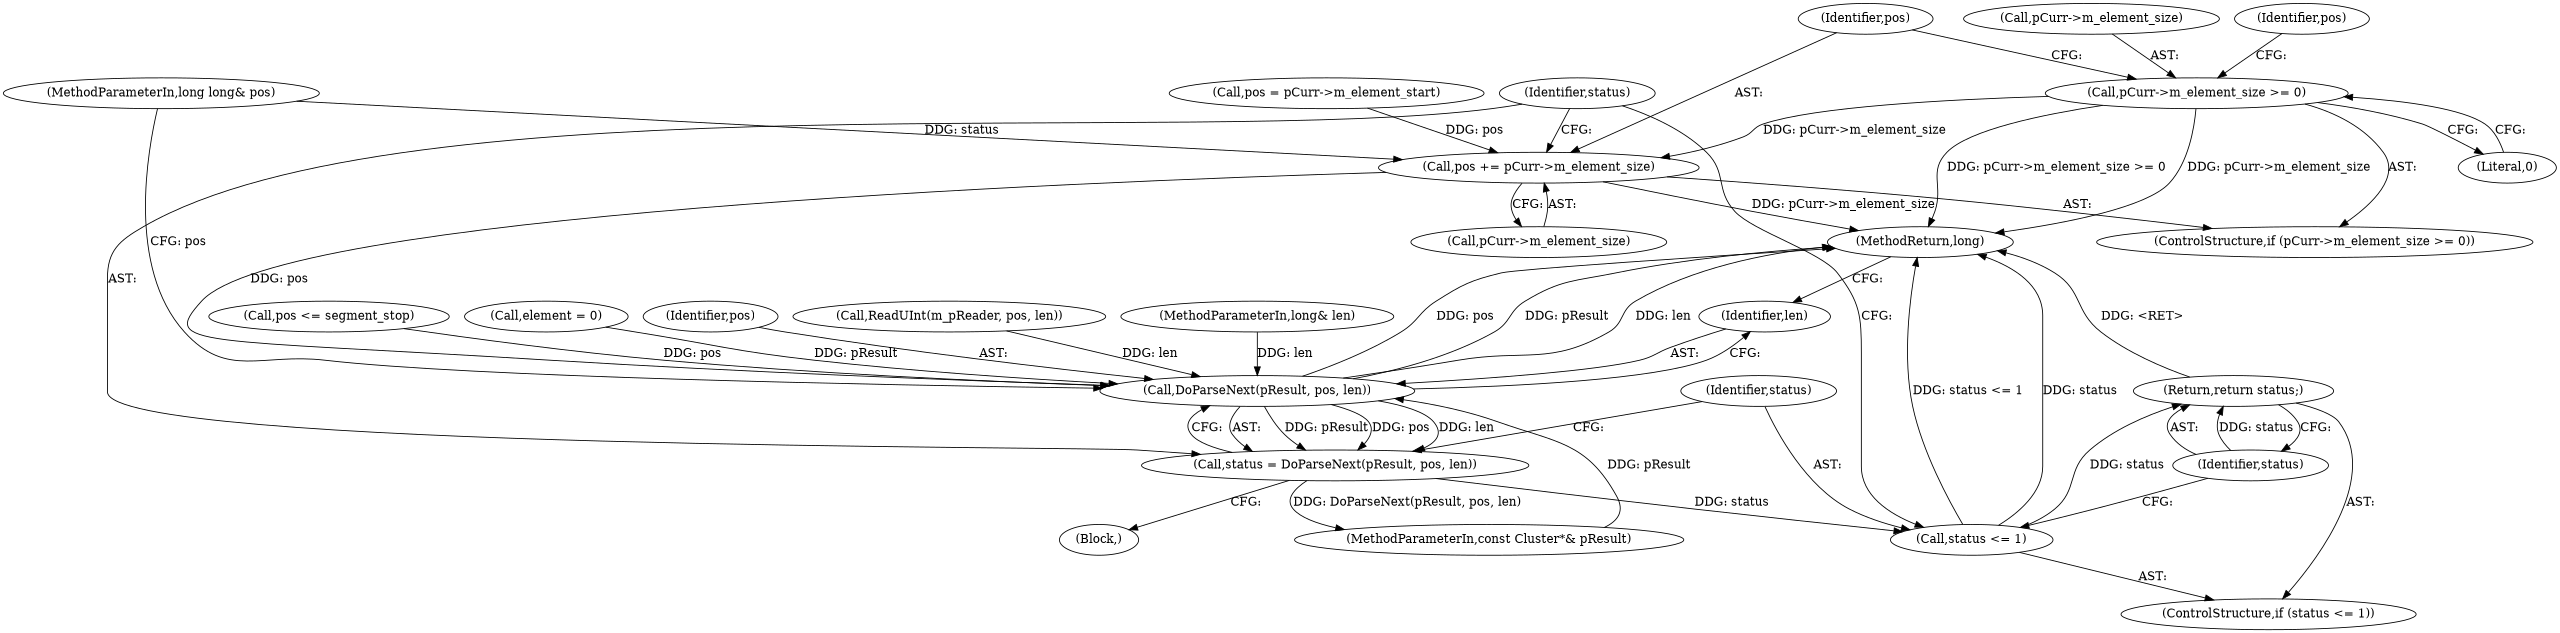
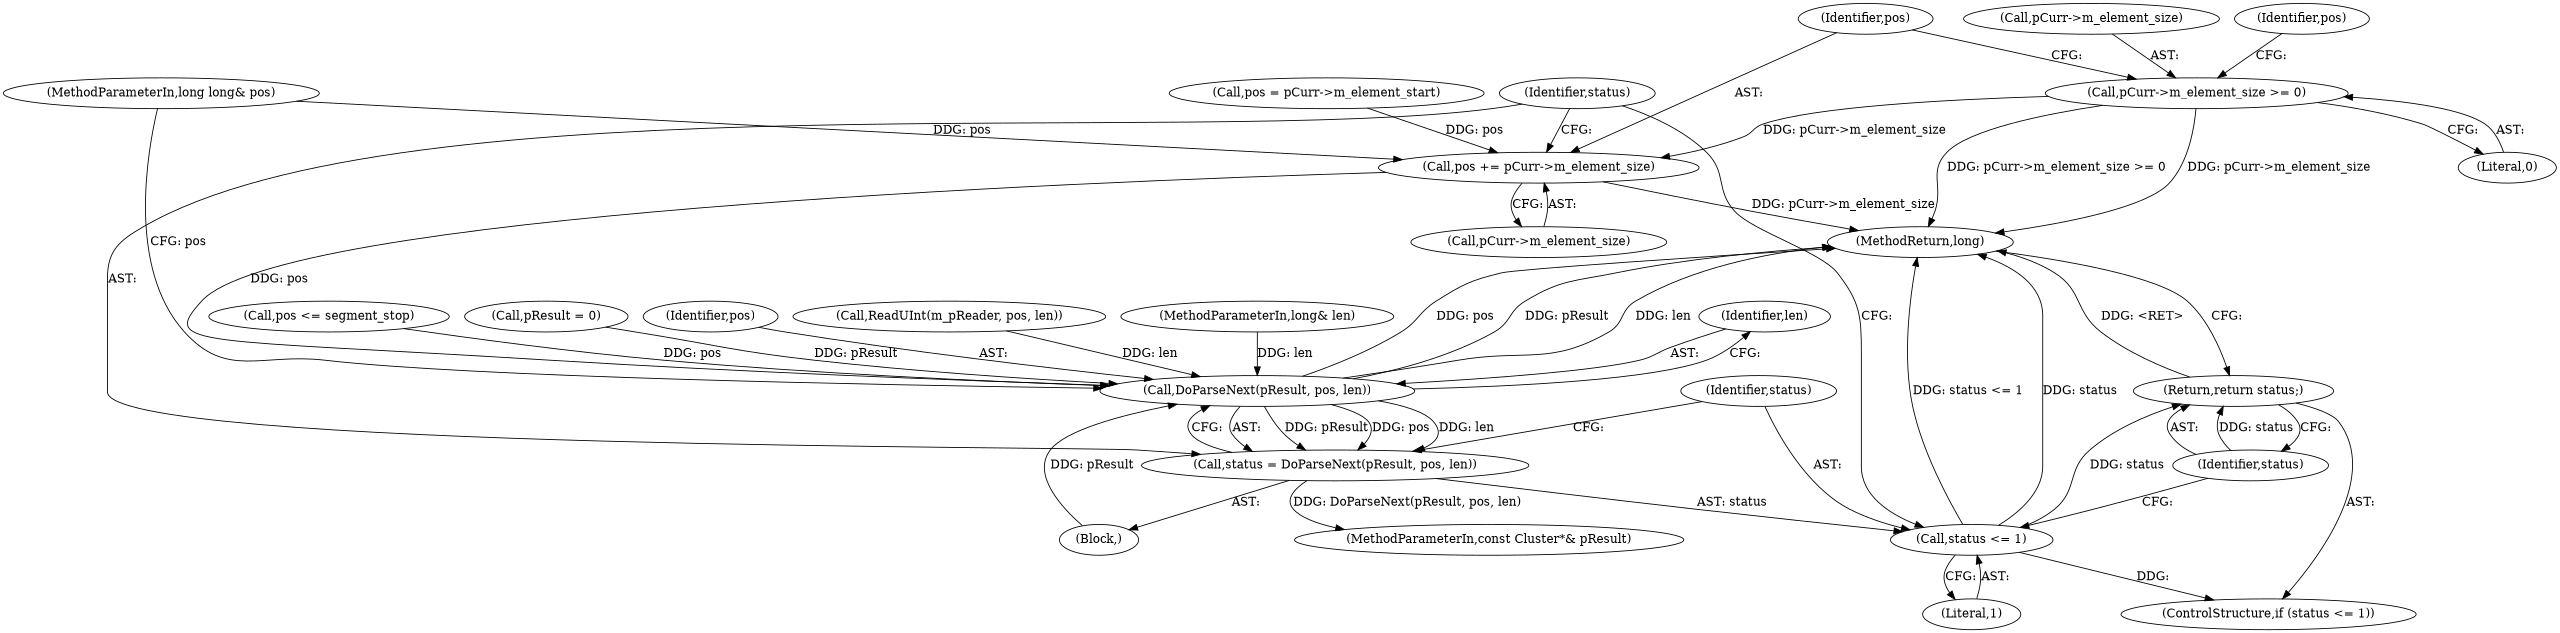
(962, 130) -> (962, 130)
(2512, 130) -> (2512, 130)
(2315, 242) -> none
(1848, 277) -> (2132, 277)
(546, 317) -> (546, 317)
(1539, 435) -> (1065, 438)
(1248, 503) -> (1248, 503)
(1732, 503) -> (1732, 503)
(2155, 577) -> (2155, 577)
none -> (1972, 614)
